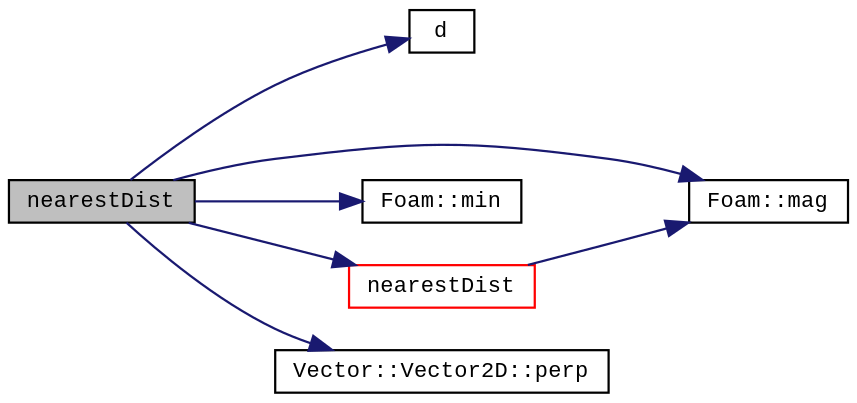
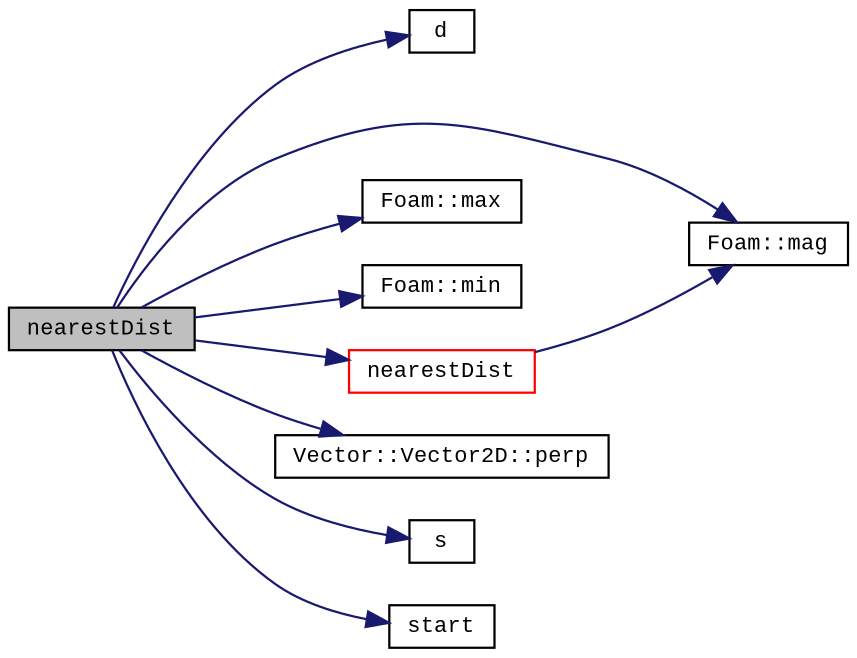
none -> (442, 201)
none -> (442, 541)
none -> (442, 626)
